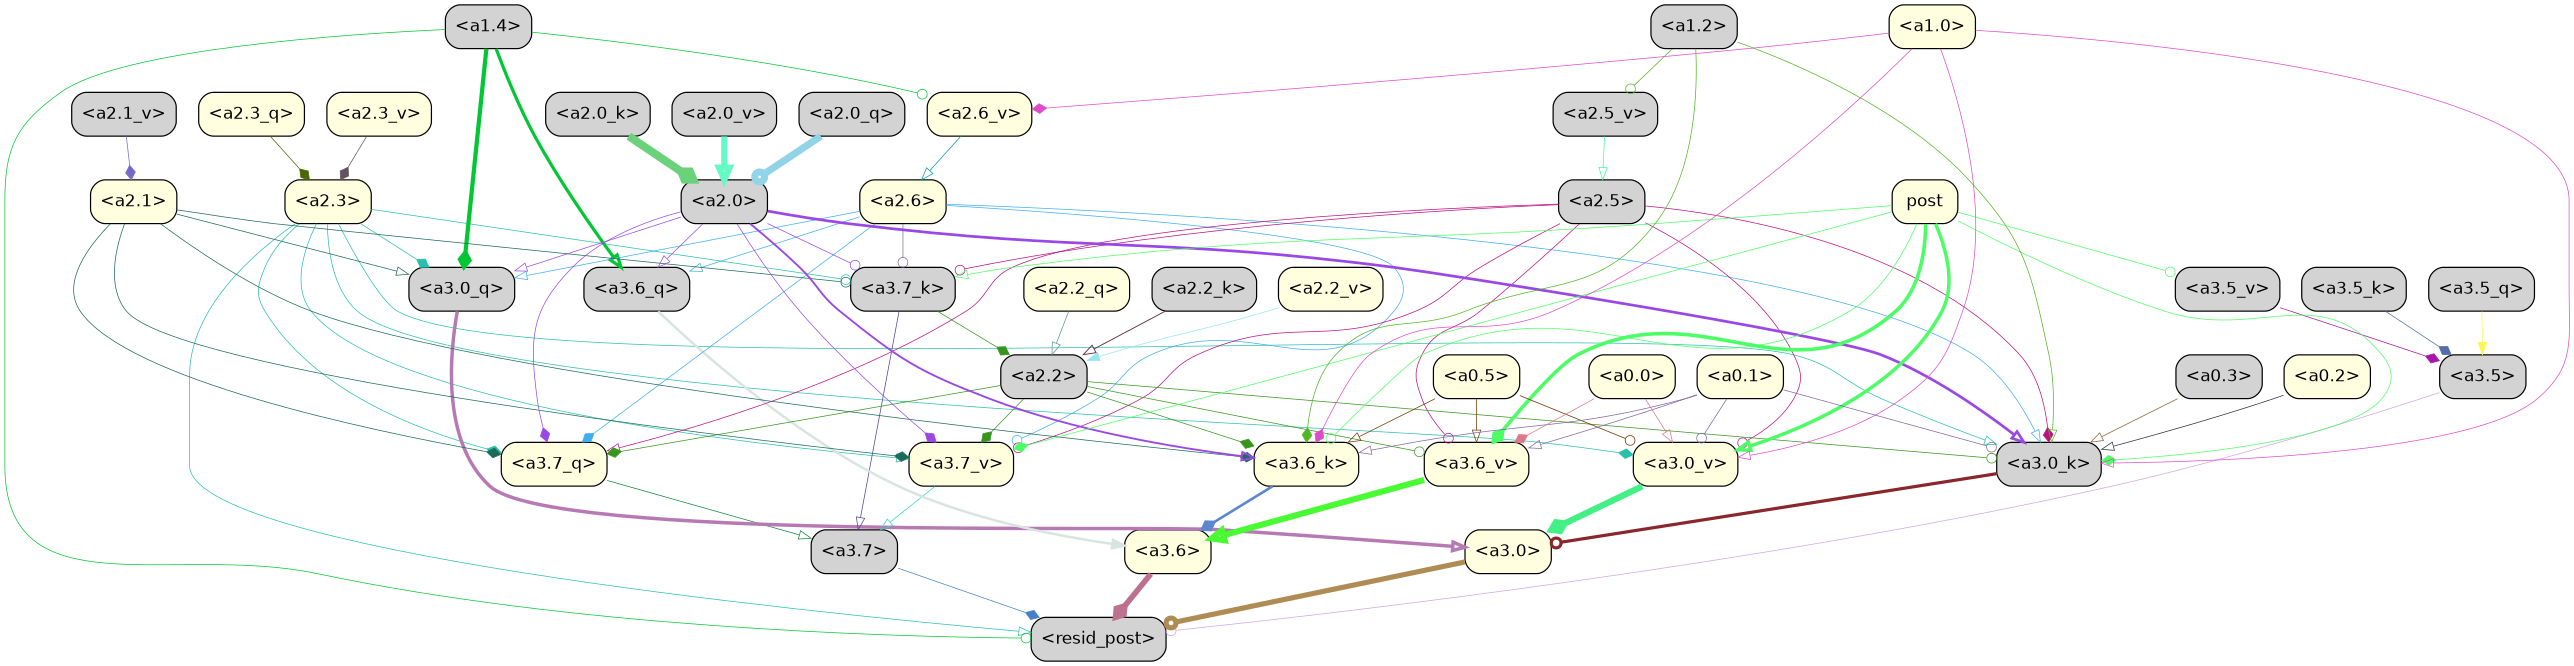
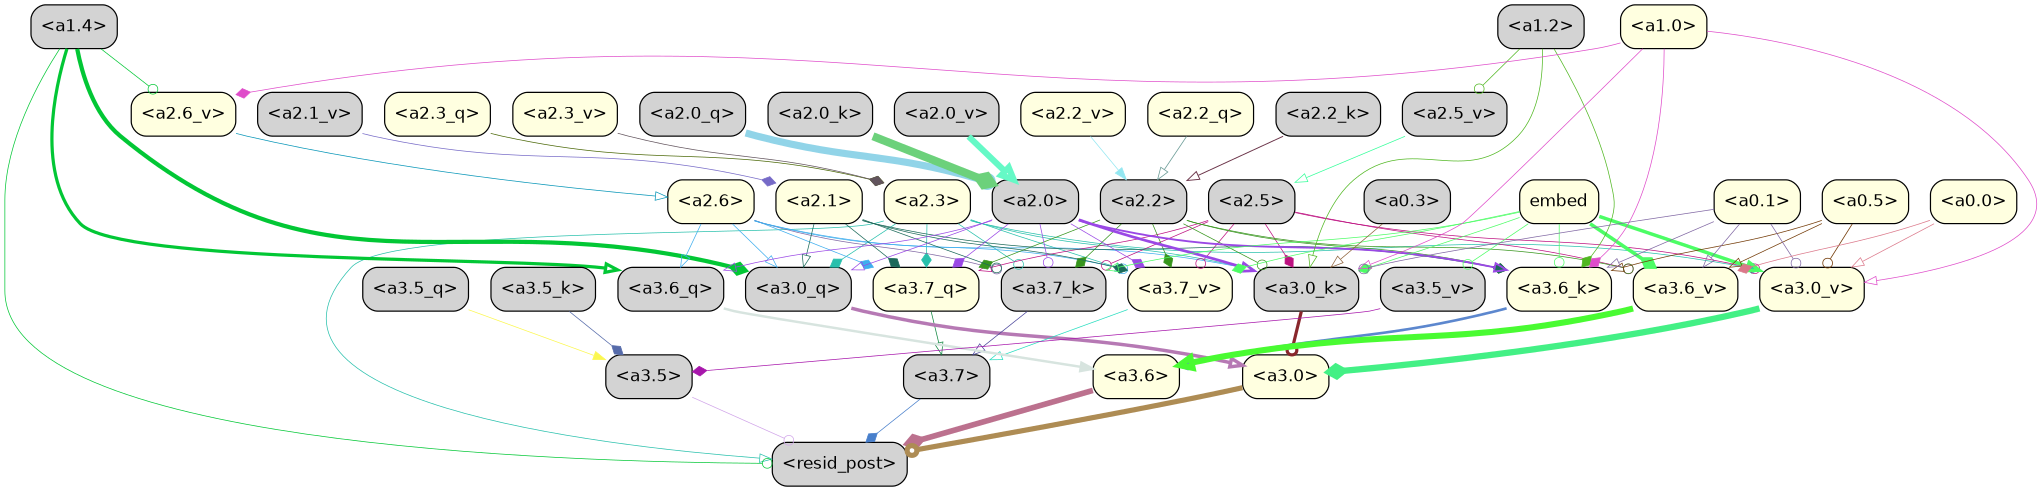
(1925, 202) -> (1559, 202)
(967, 329) -> (1104, 241)
(2327, 377) -> none
